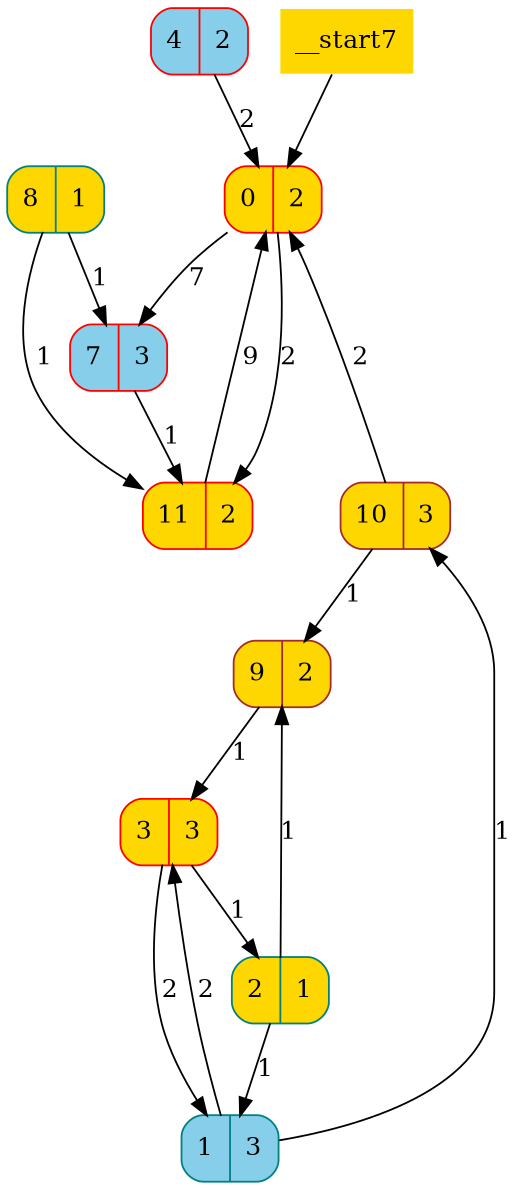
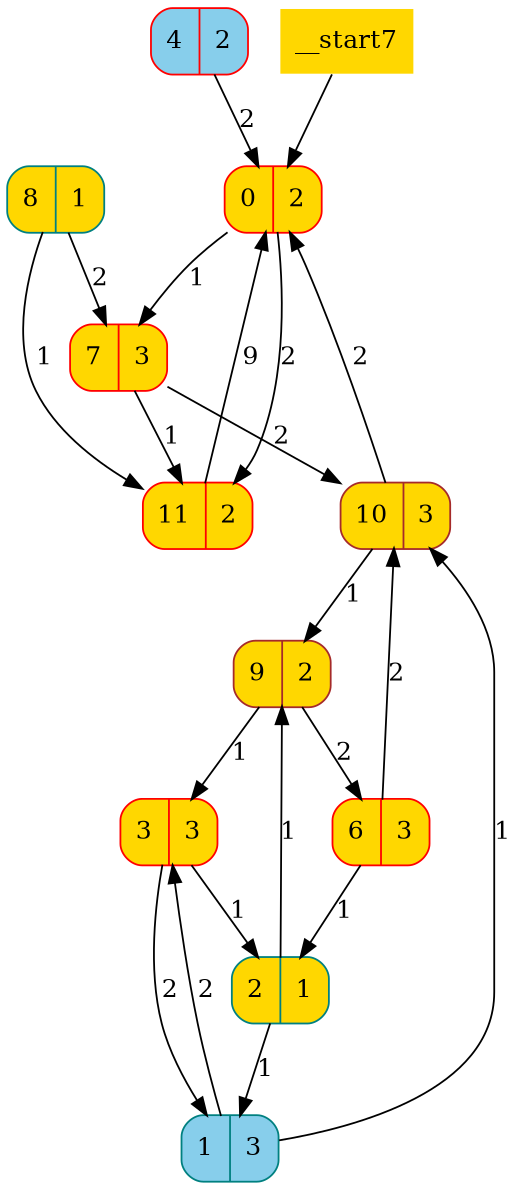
(101, 279) -> (101, 279)
(198, 279) -> (198, 279)
(119, 358) -> (119, 358)
none -> (246, 431)
none -> (381, 832)
